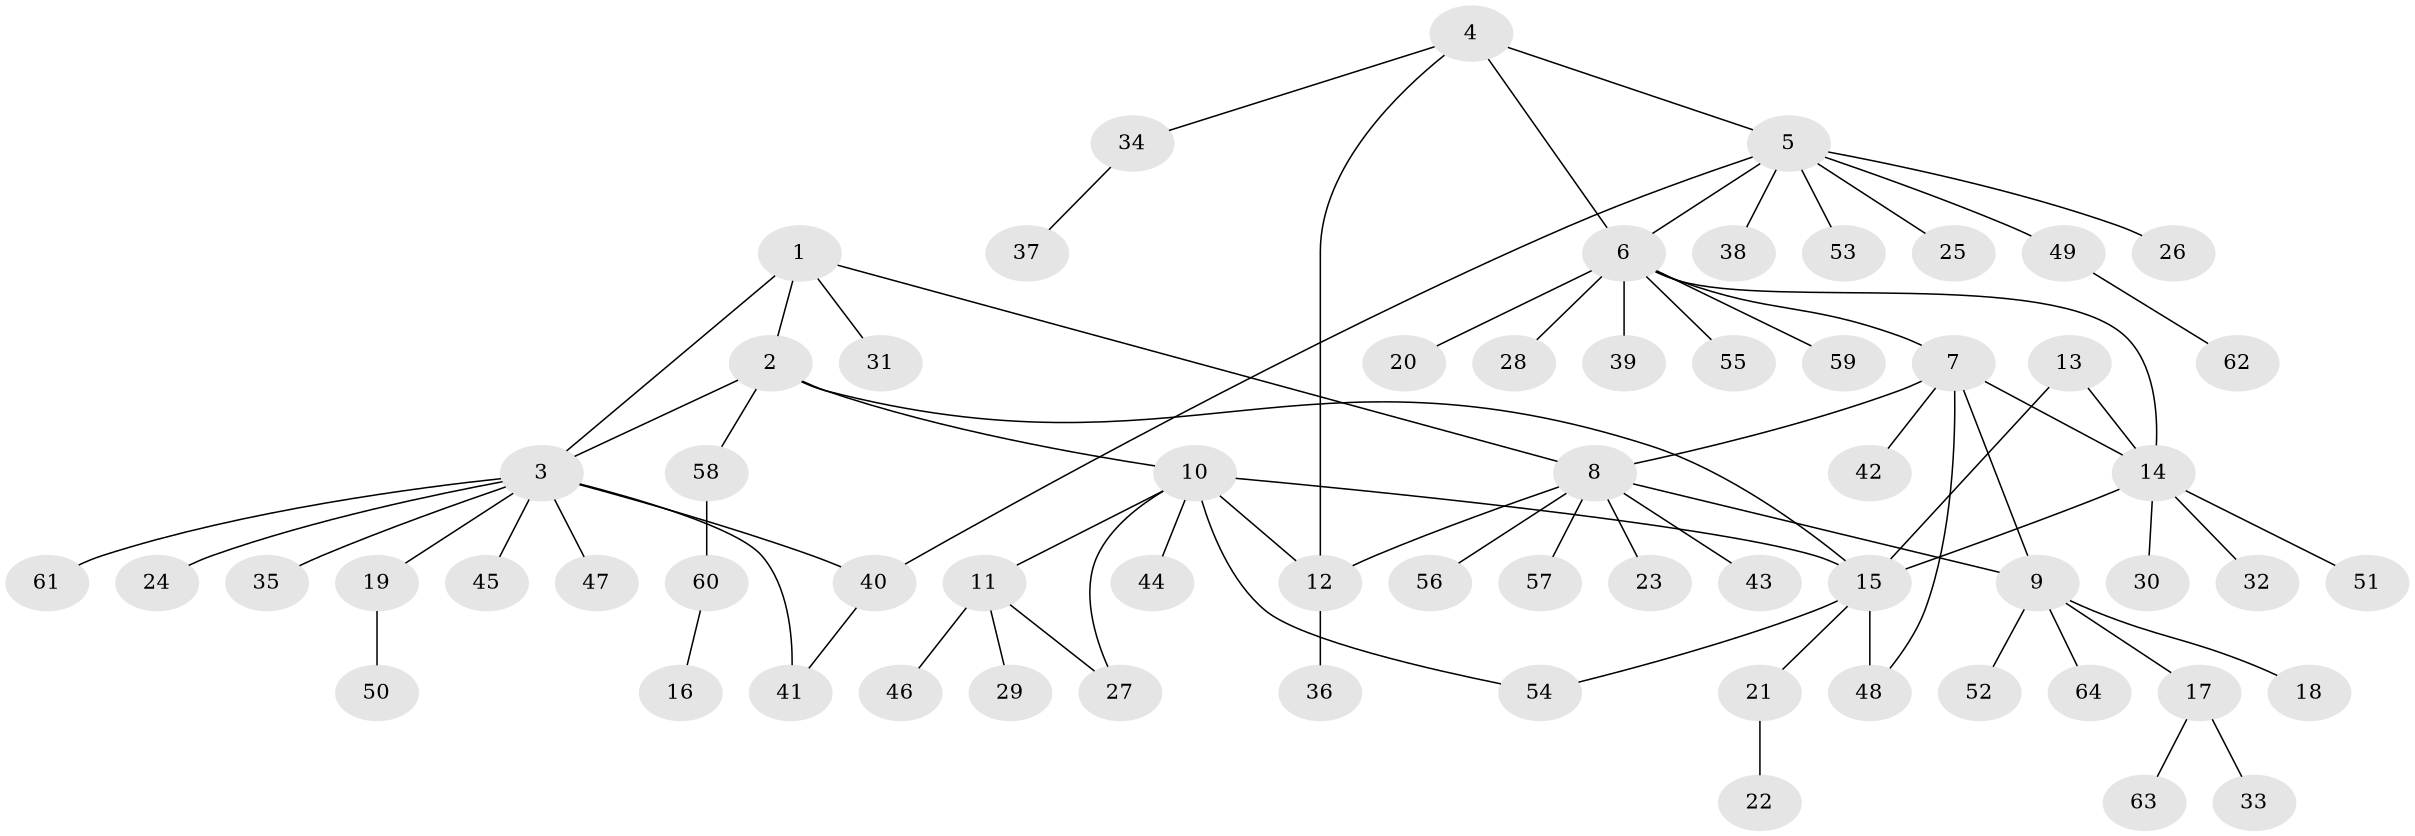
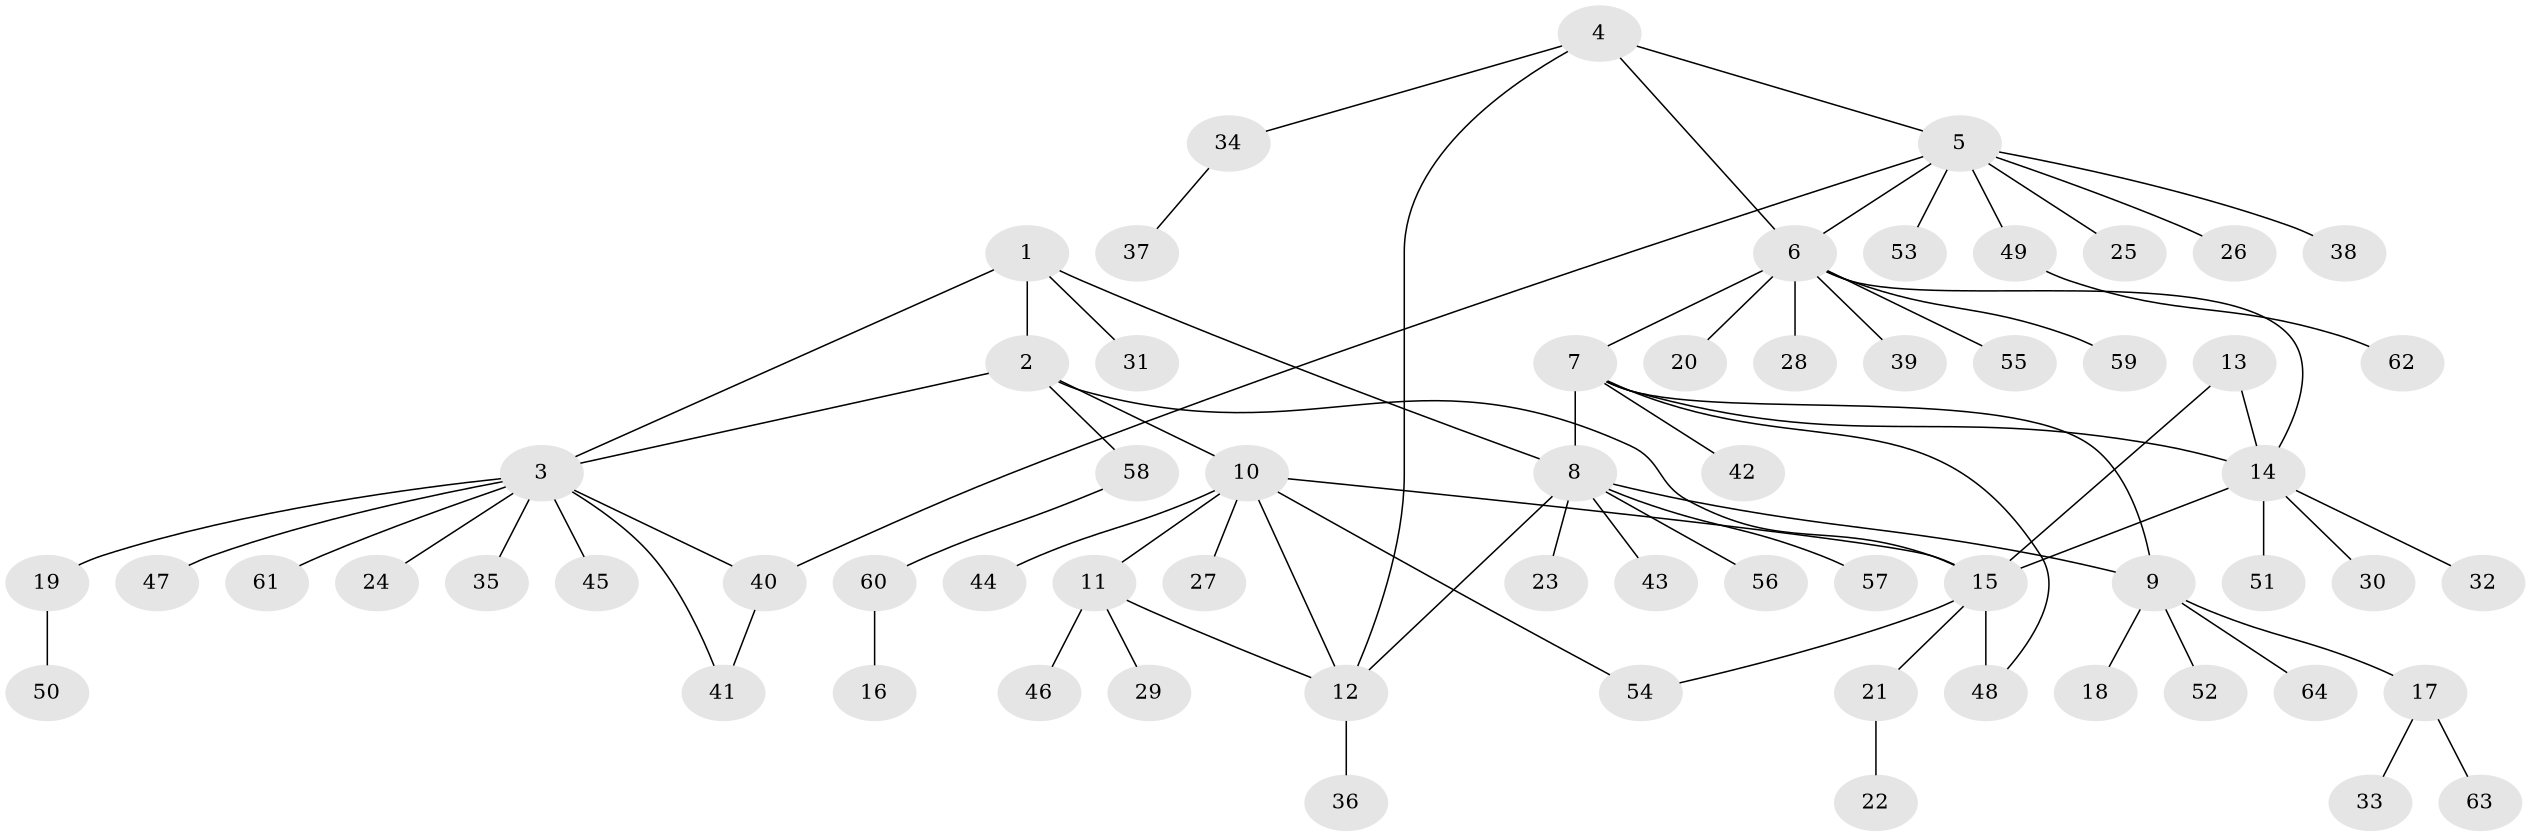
(1052, 638) -> (1219, 640)
